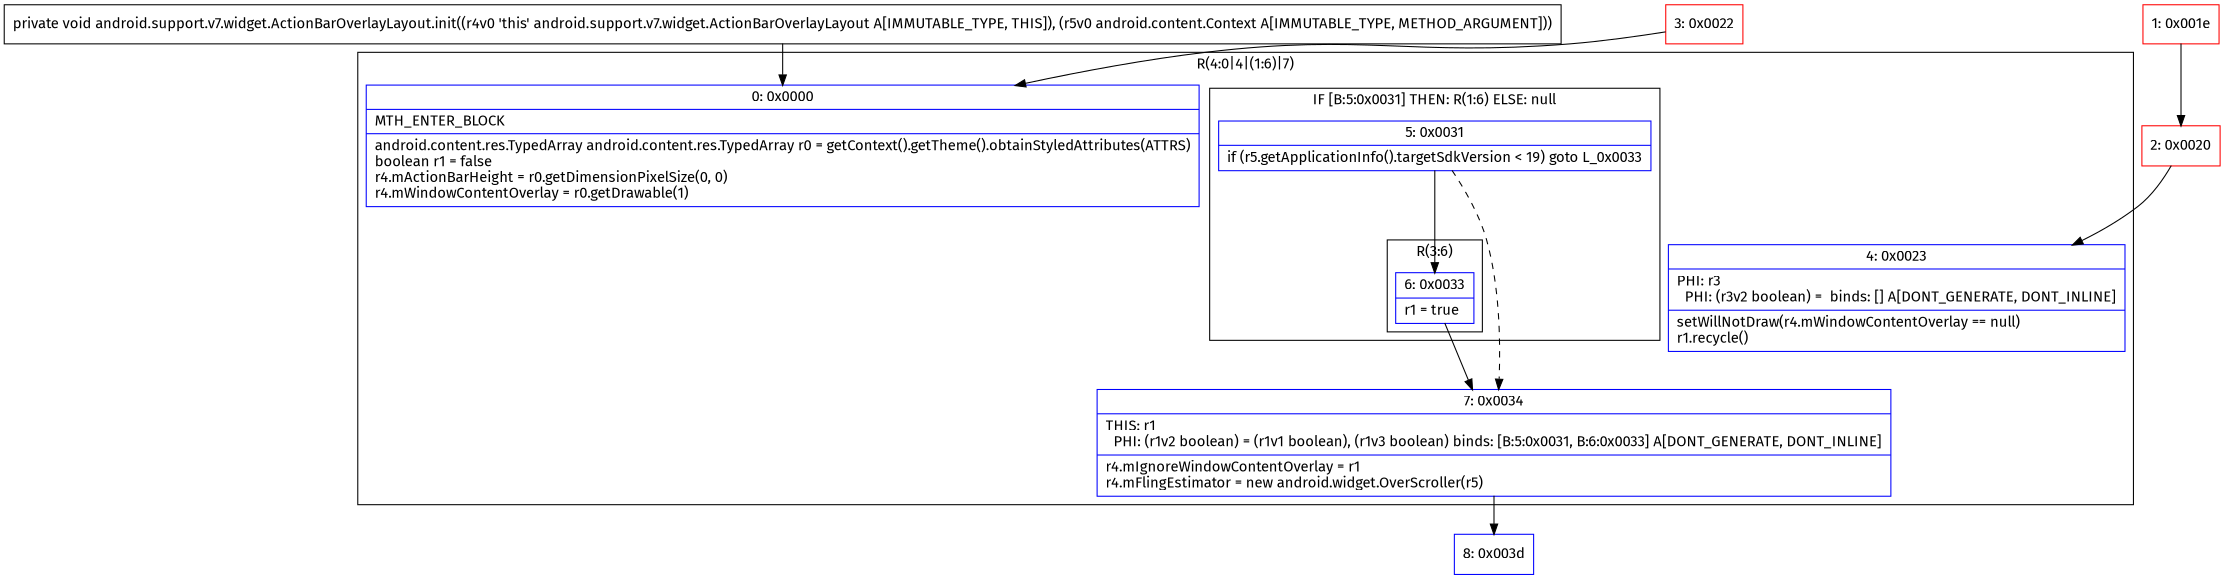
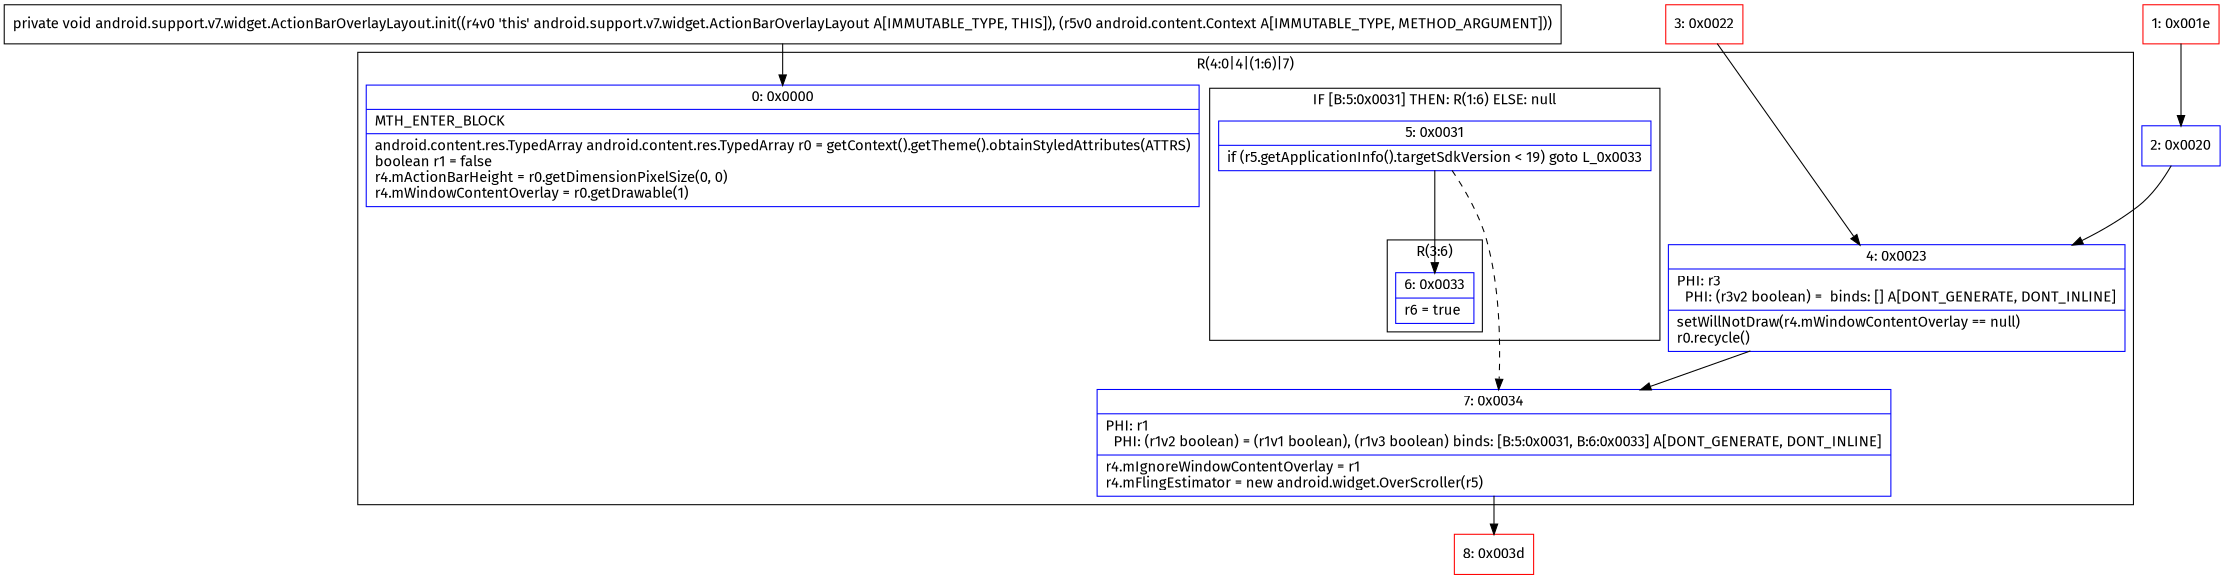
(1345, 45) -> (1785, 140)
(2181, 146) -> (2181, 146)
(1432, 310) -> (1433, 310)
(1713, 338) -> (1714, 338)
(1457, 352) -> (1700, 369)
(1133, 426) -> (1129, 426)
(1494, 554) -> (1494, 554)
